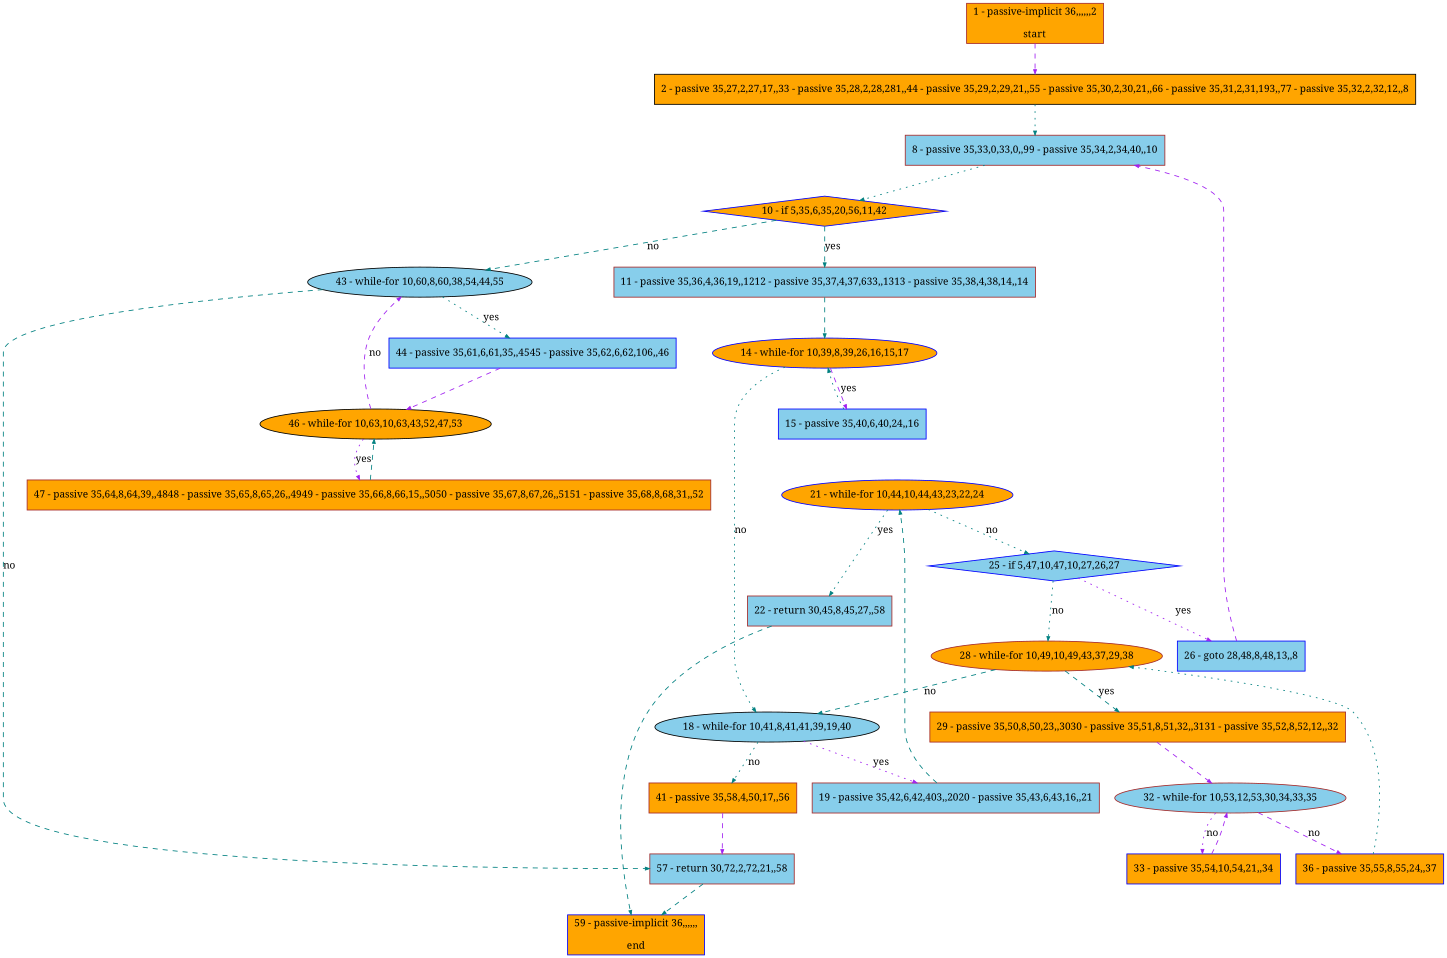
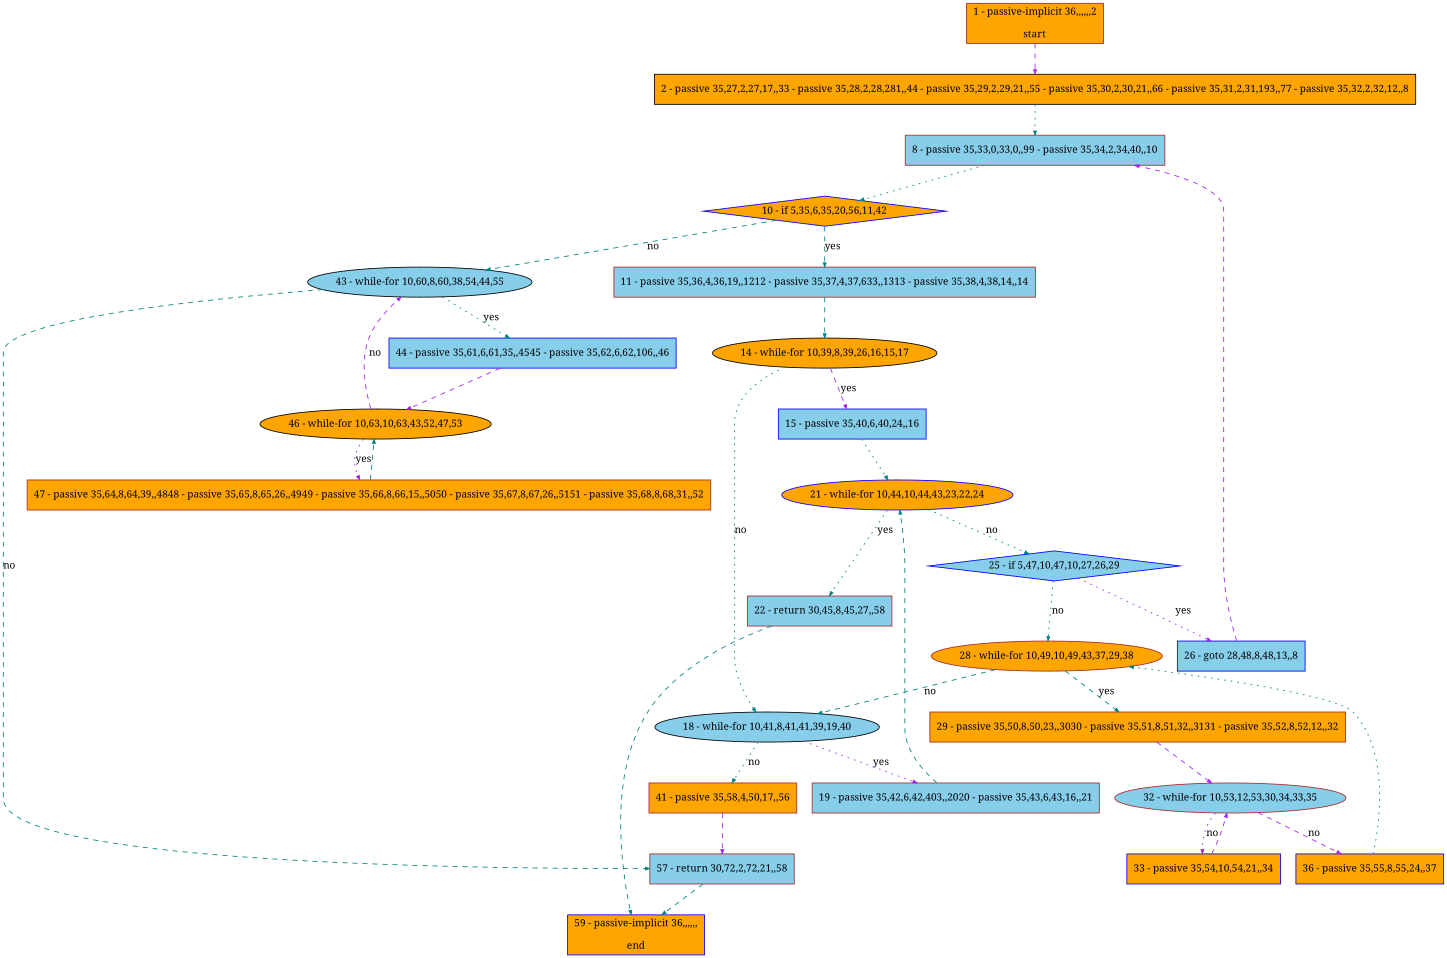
(825, 353) -> (825, 353)
(835, 391) -> (874, 458)
(1054, 566) -> (1054, 566)
